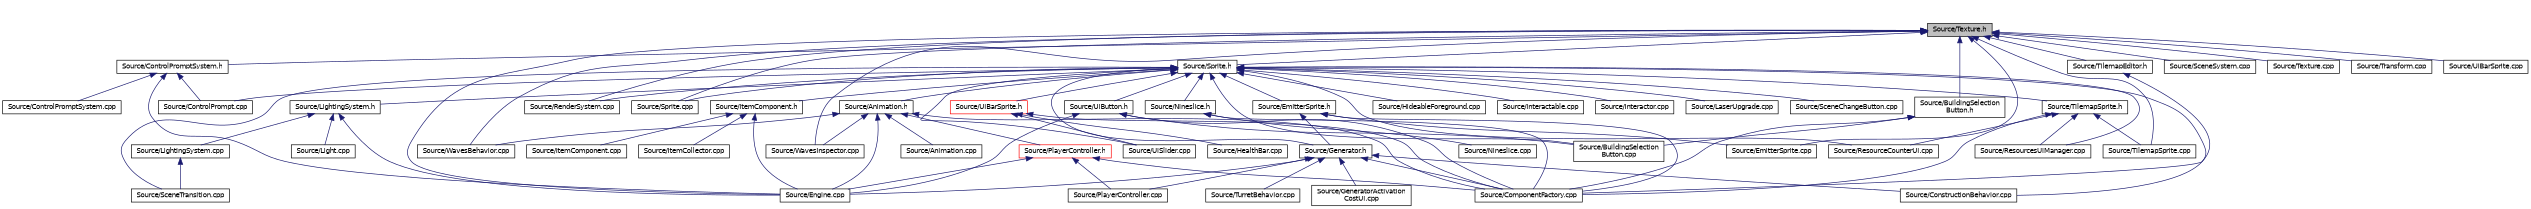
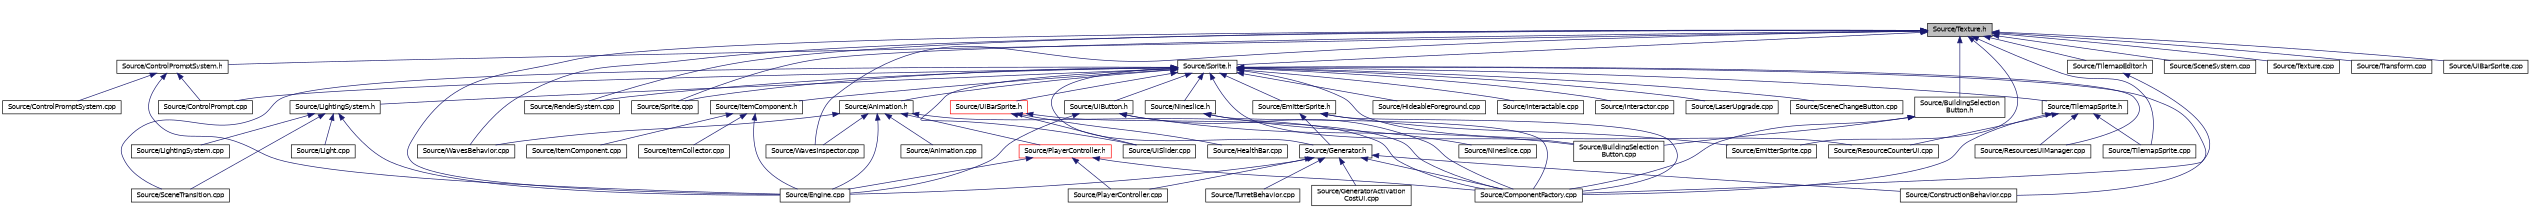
(180, 177) -> (252, 155)
